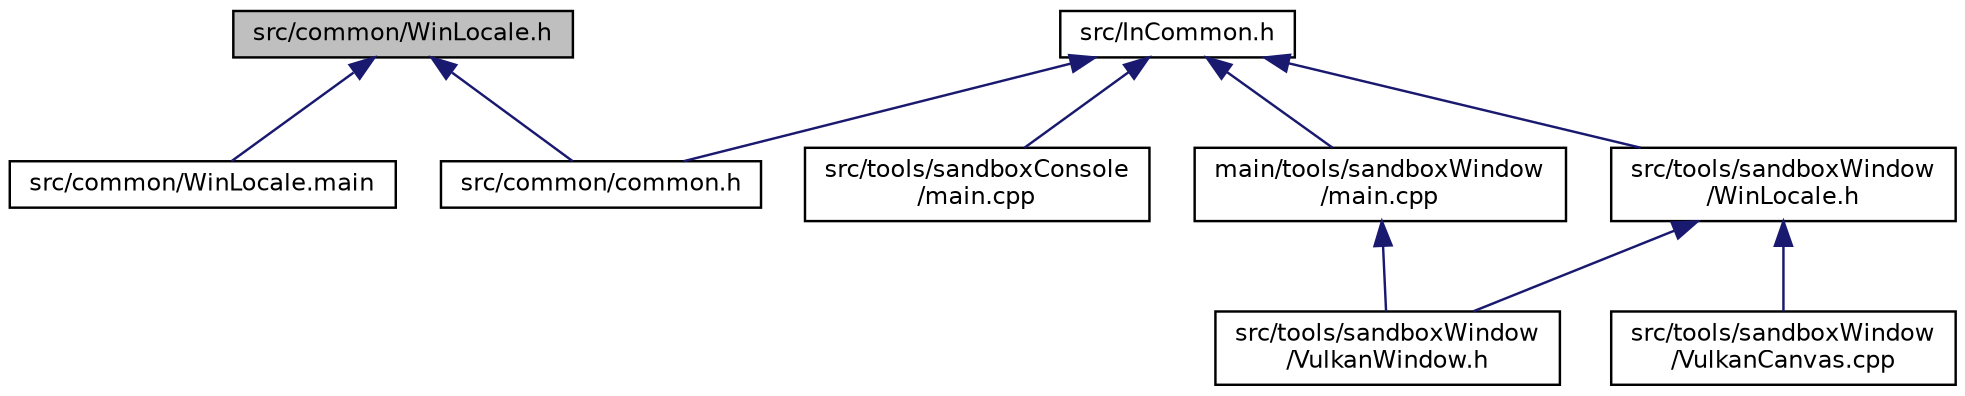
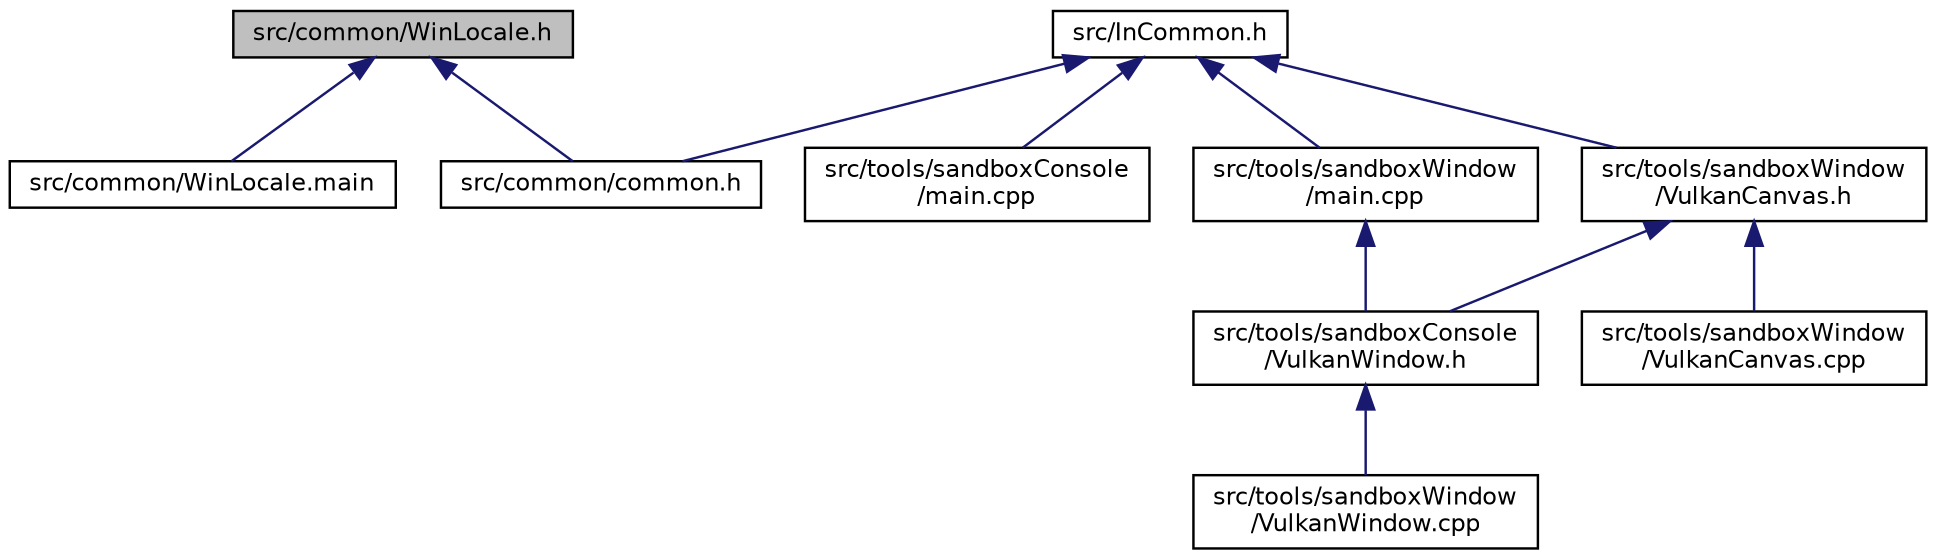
(1380, 184) -> (1366, 184)
(1783, 184) -> (1754, 184)
(1388, 348) -> (1366, 348)
none -> (1366, 512)
